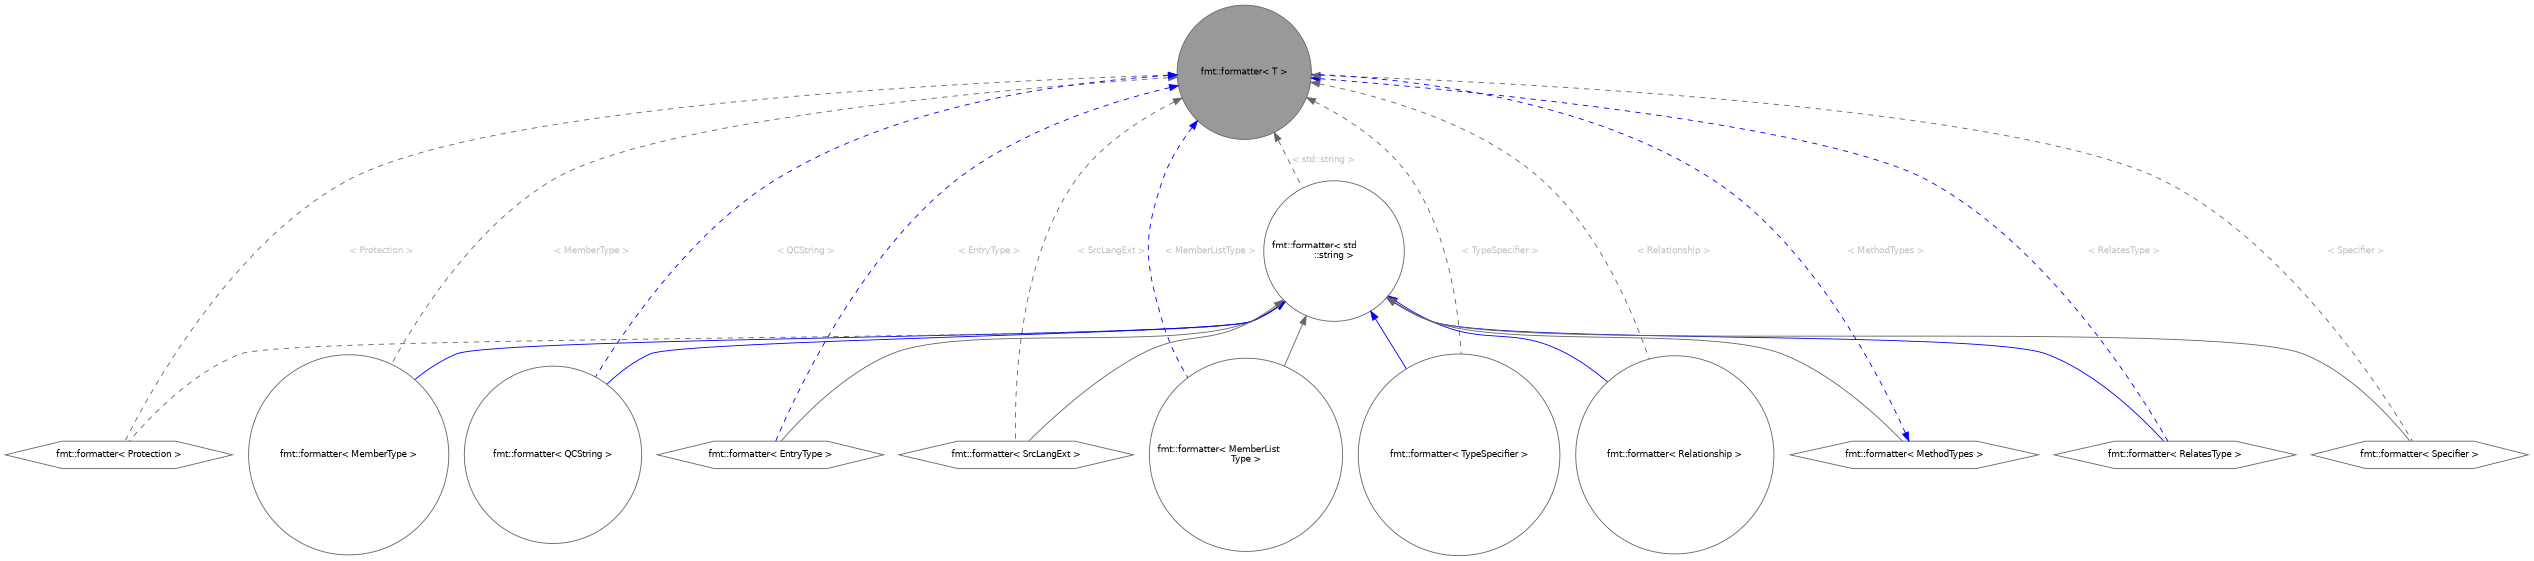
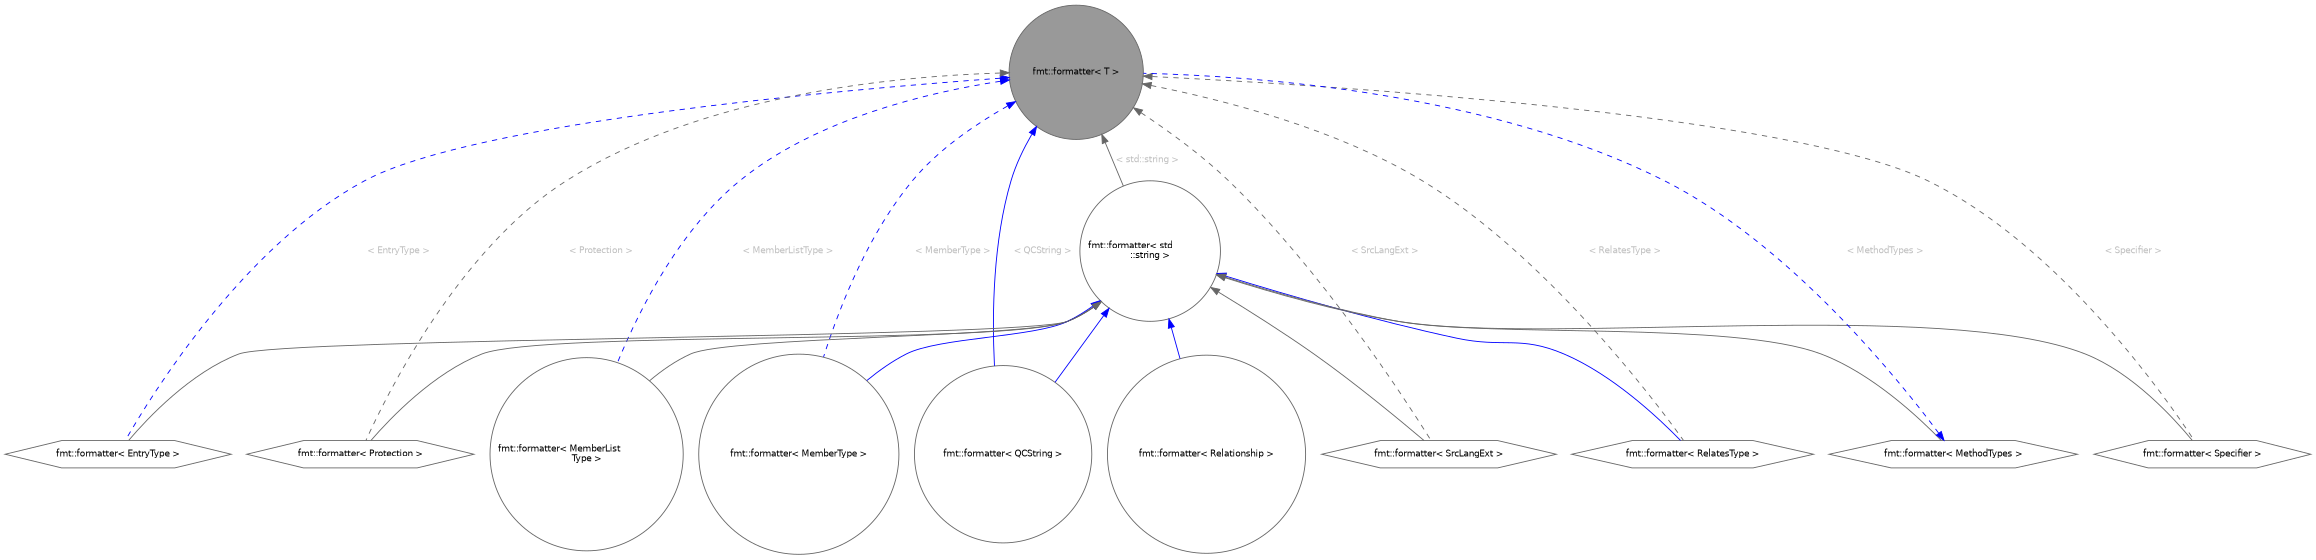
(734, 127) -> (890, 212)
(1804, 141) -> (1456, 204)
(838, 148) -> (998, 247)
(1290, 164) -> (1114, 164)
(1529, 169) -> none
(542, 341) -> (529, 346)
(1459, 455) -> none
